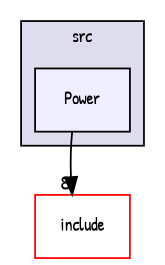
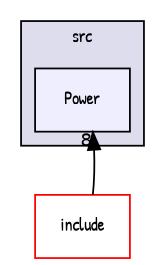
(71, 157) -> (94, 172)
